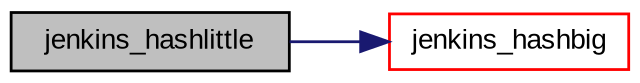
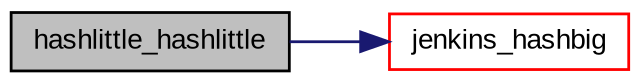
(150, 42) -> (150, 42)
